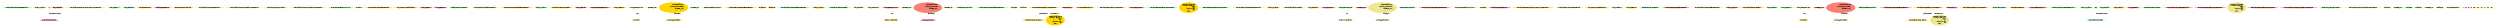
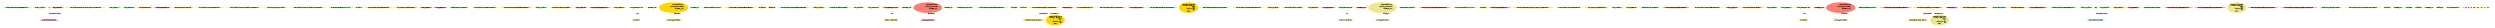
(2492, 8) -> none
